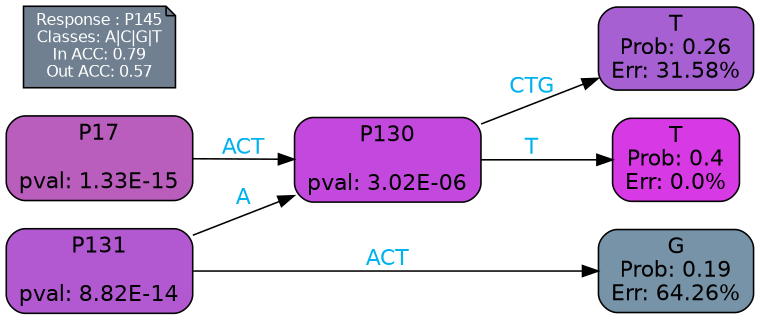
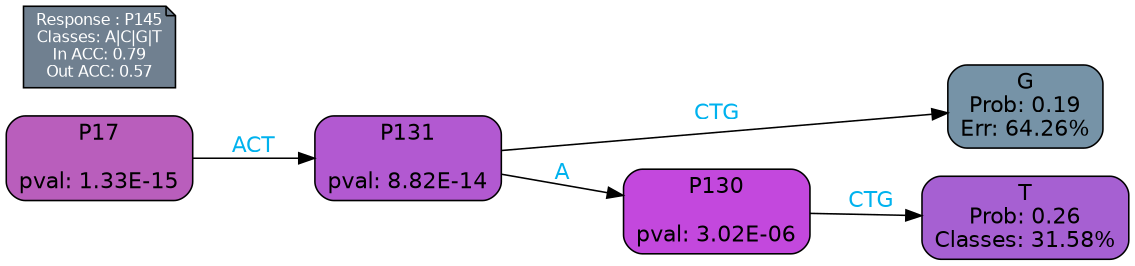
(676, 49) -> (1025, 218)
(236, 159) -> (246, 158)
(676, 160) -> none
(388, 259) -> (717, 114)
